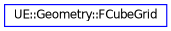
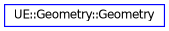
(86, 16) -> (85, 16)
